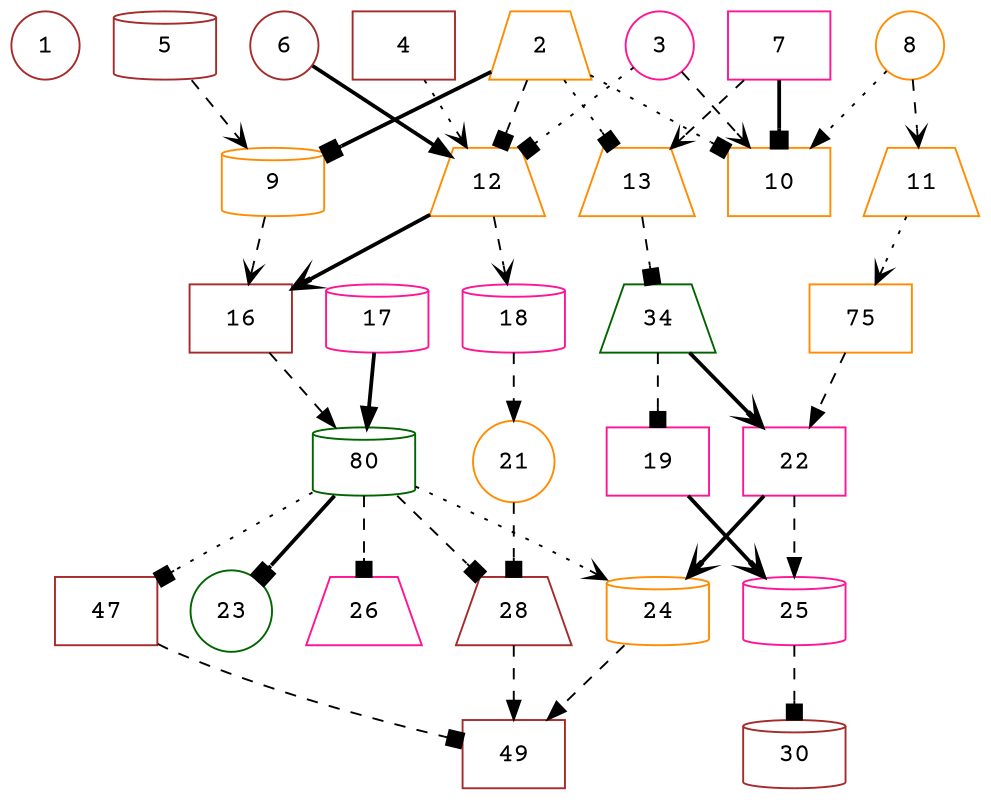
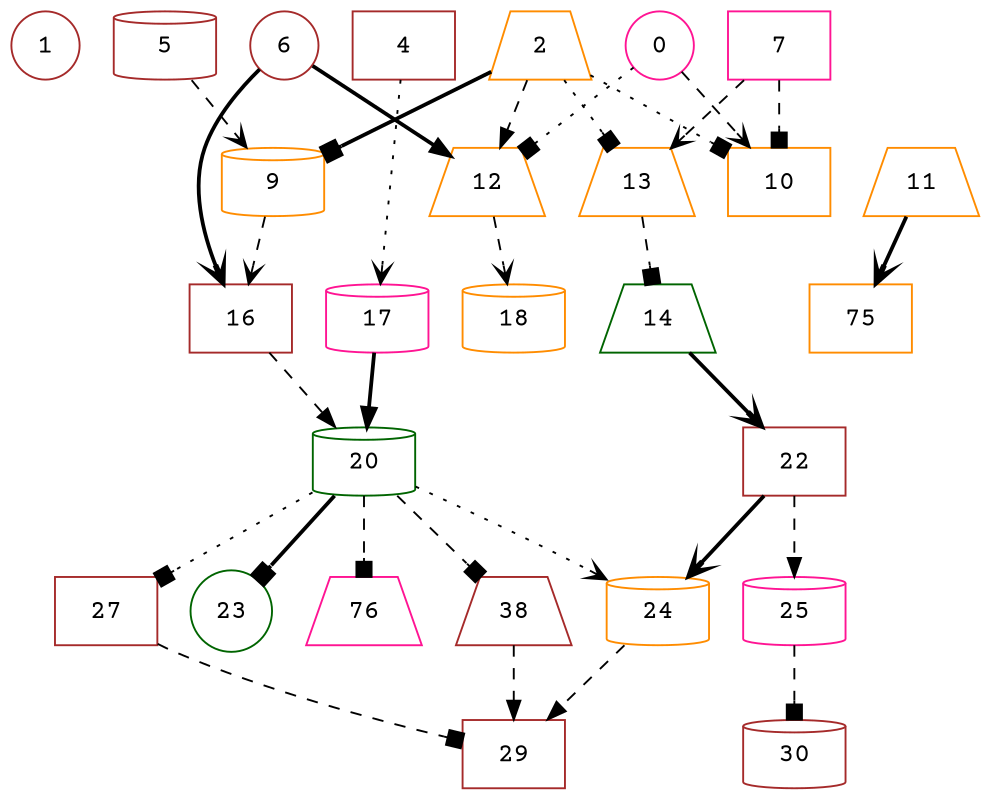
(660, 46) -> (660, 46)
(910, 46) -> none
(779, 104) -> (779, 104)
(517, 105) -> (517, 105)
(443, 110) -> (392, 172)
(895, 242) -> (895, 242)
(370, 247) -> (202, 160)
(514, 319) -> (514, 319)
(658, 319) -> (658, 319)
(832, 381) -> none
(364, 462) -> (364, 462)
(514, 462) -> none
(658, 462) -> none
(794, 462) -> (794, 462)
(106, 611) -> (106, 611)
(364, 611) -> (364, 611)
(514, 611) -> (514, 611)
(514, 754) -> (514, 754)
